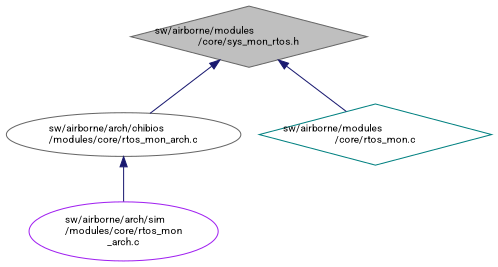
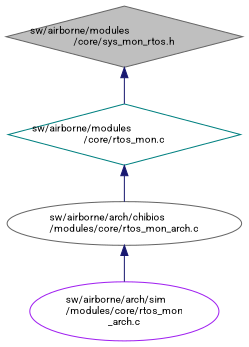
(181, 90) -> (124, 189)
